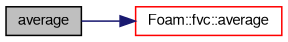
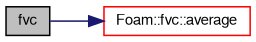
(44, 21) -> (28, 21)
